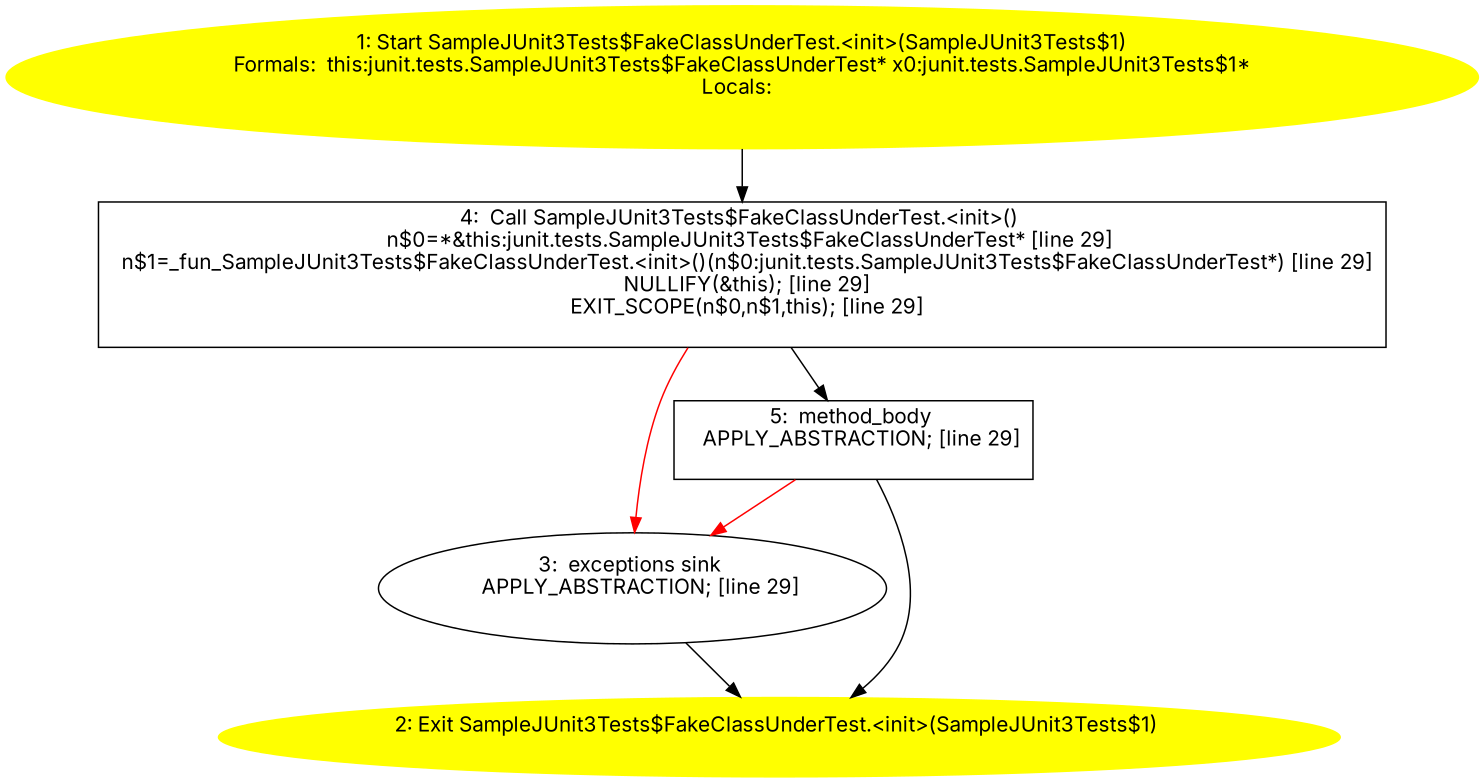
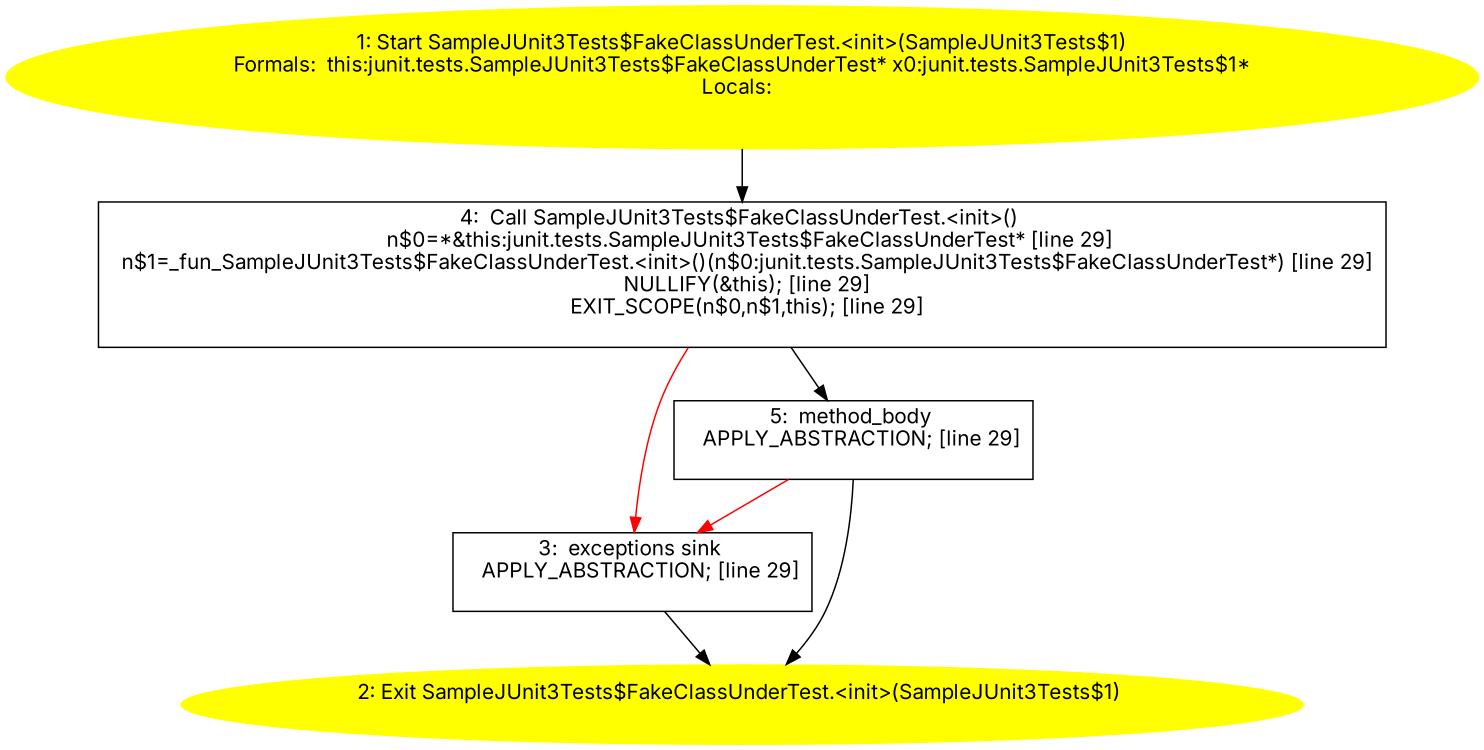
(632, 588) -> (632, 572)
